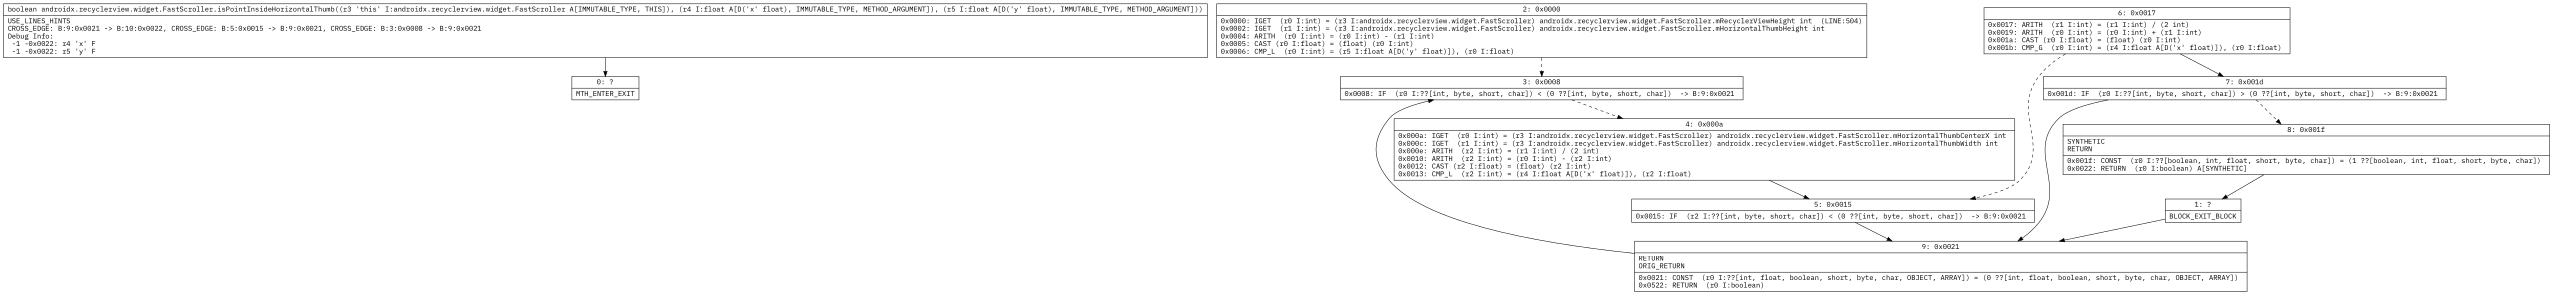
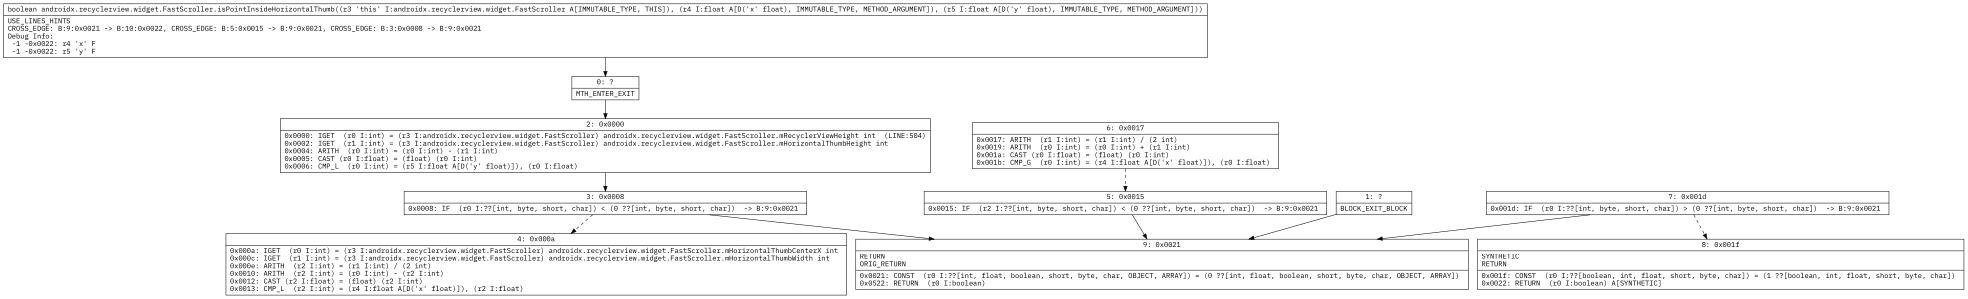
(2199, 64) -> none
(1542, 65) -> (605, 179)
none -> (605, 107)
(2245, 186) -> none
(1787, 188) -> none
(1452, 218) -> (819, 227)
